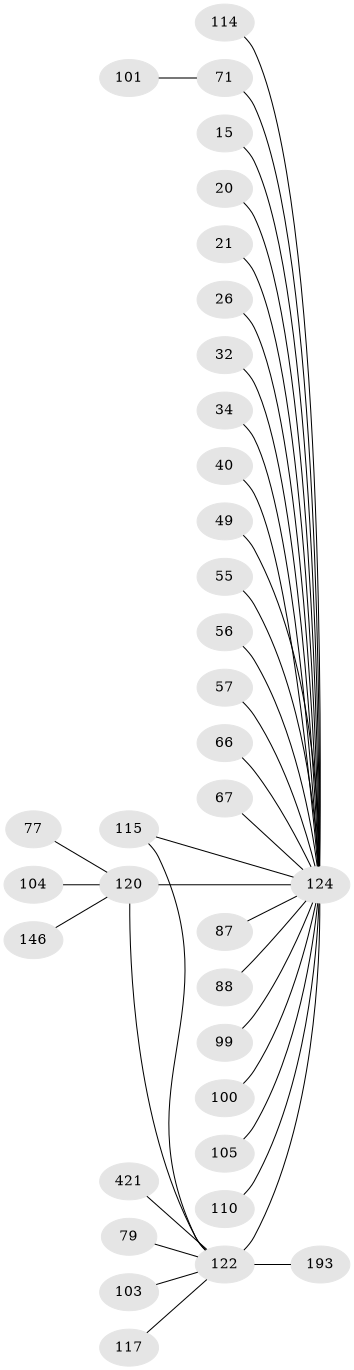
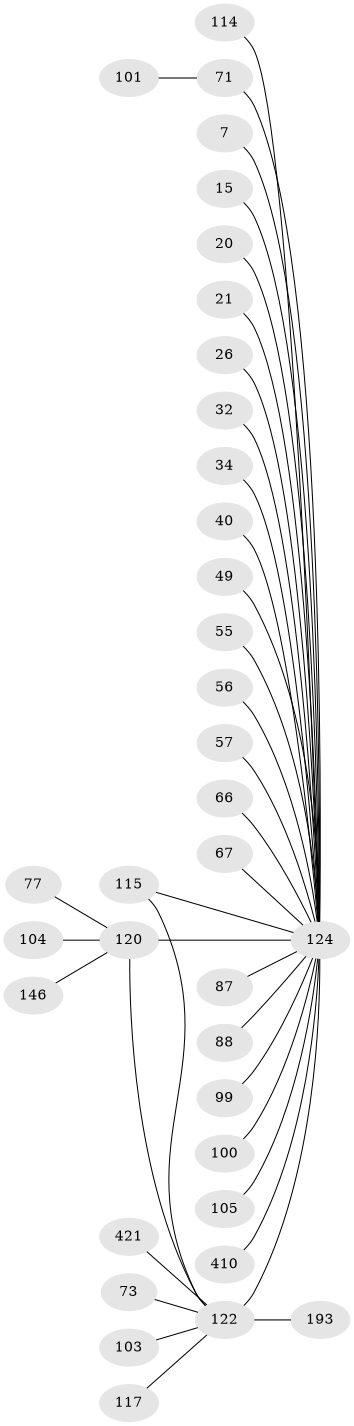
none -> (225, 133)
(225, 1209) -> (225, 1265)
(129, 1237) -> (129, 1292)
